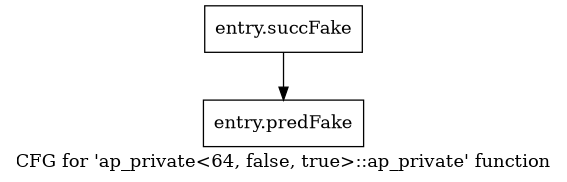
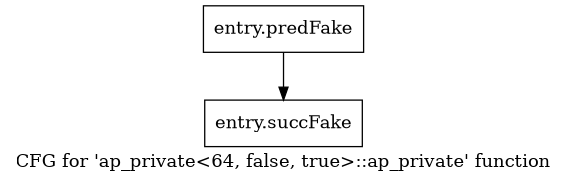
(284, 70) -> (284, 70)
